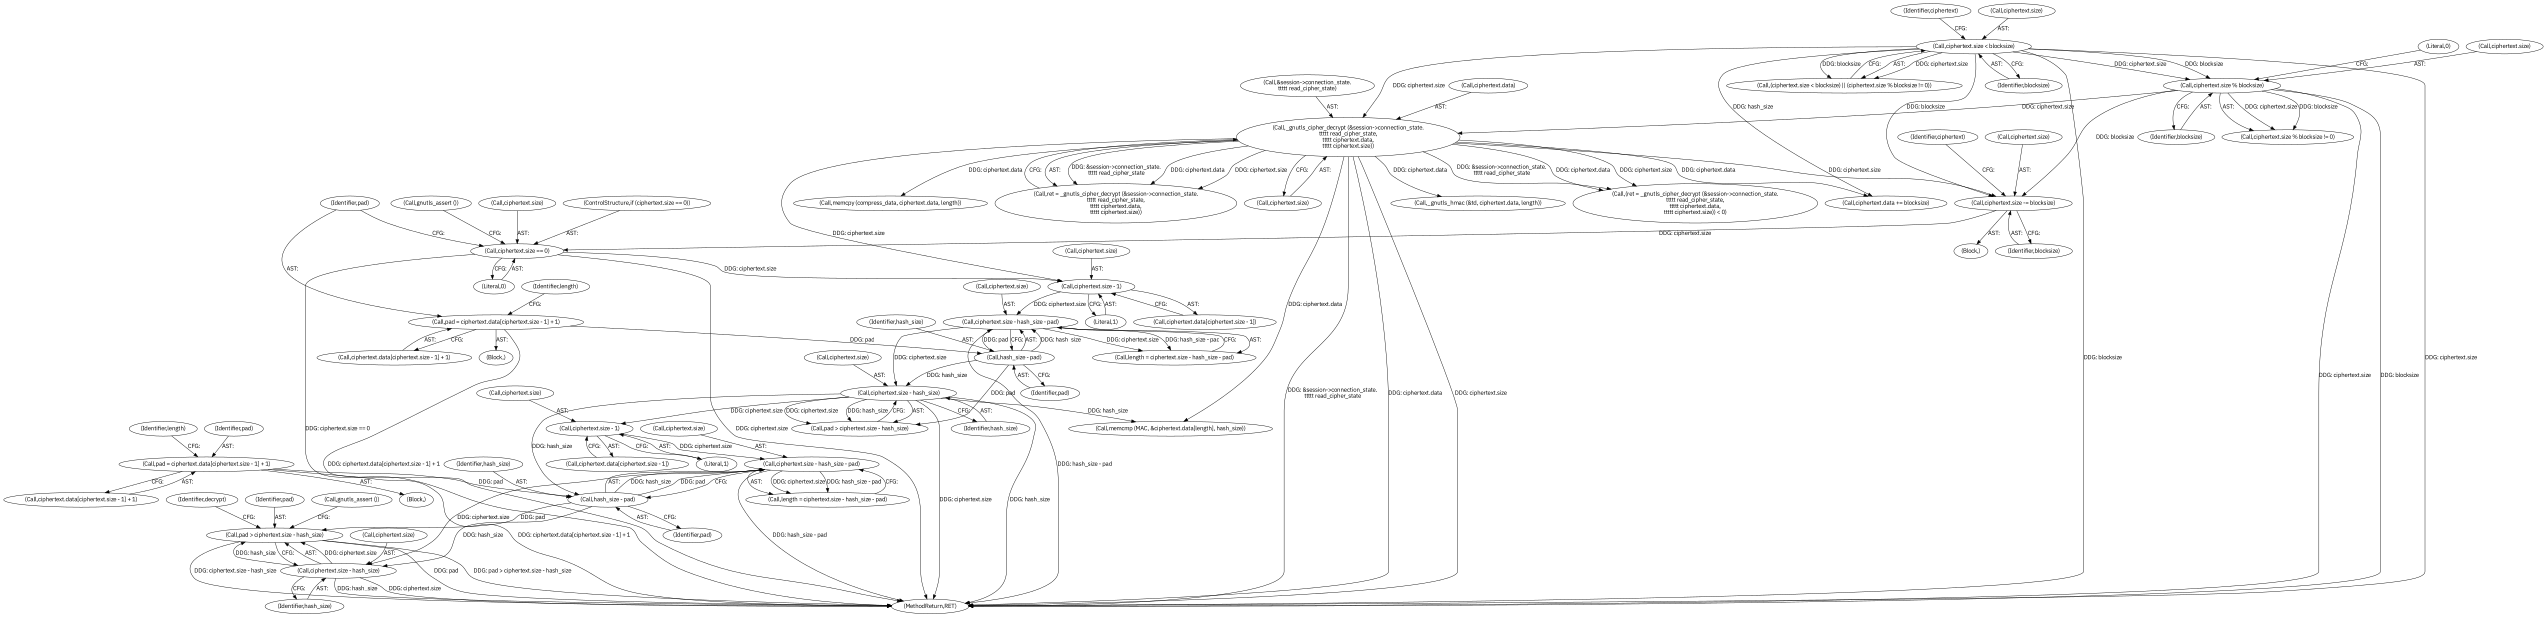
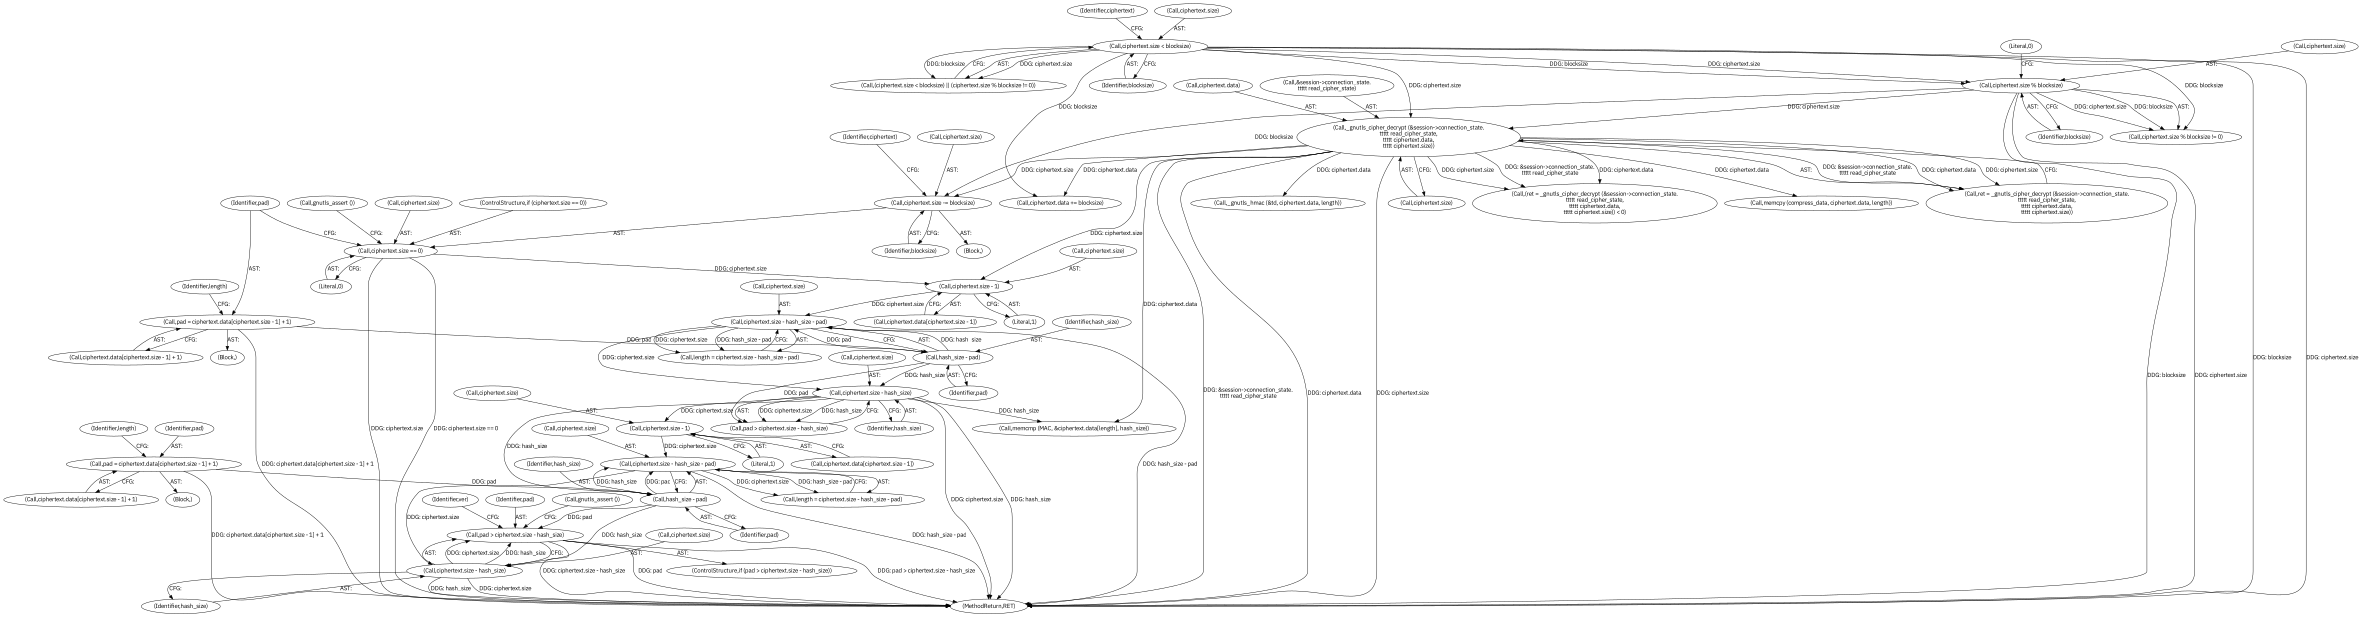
(1753, 107) -> (1078, 107)
(1888, 126) -> (1719, 51)
(1685, 233) -> (620, 233)
(202, 500) -> (450, 500)
none -> (762, 571)
